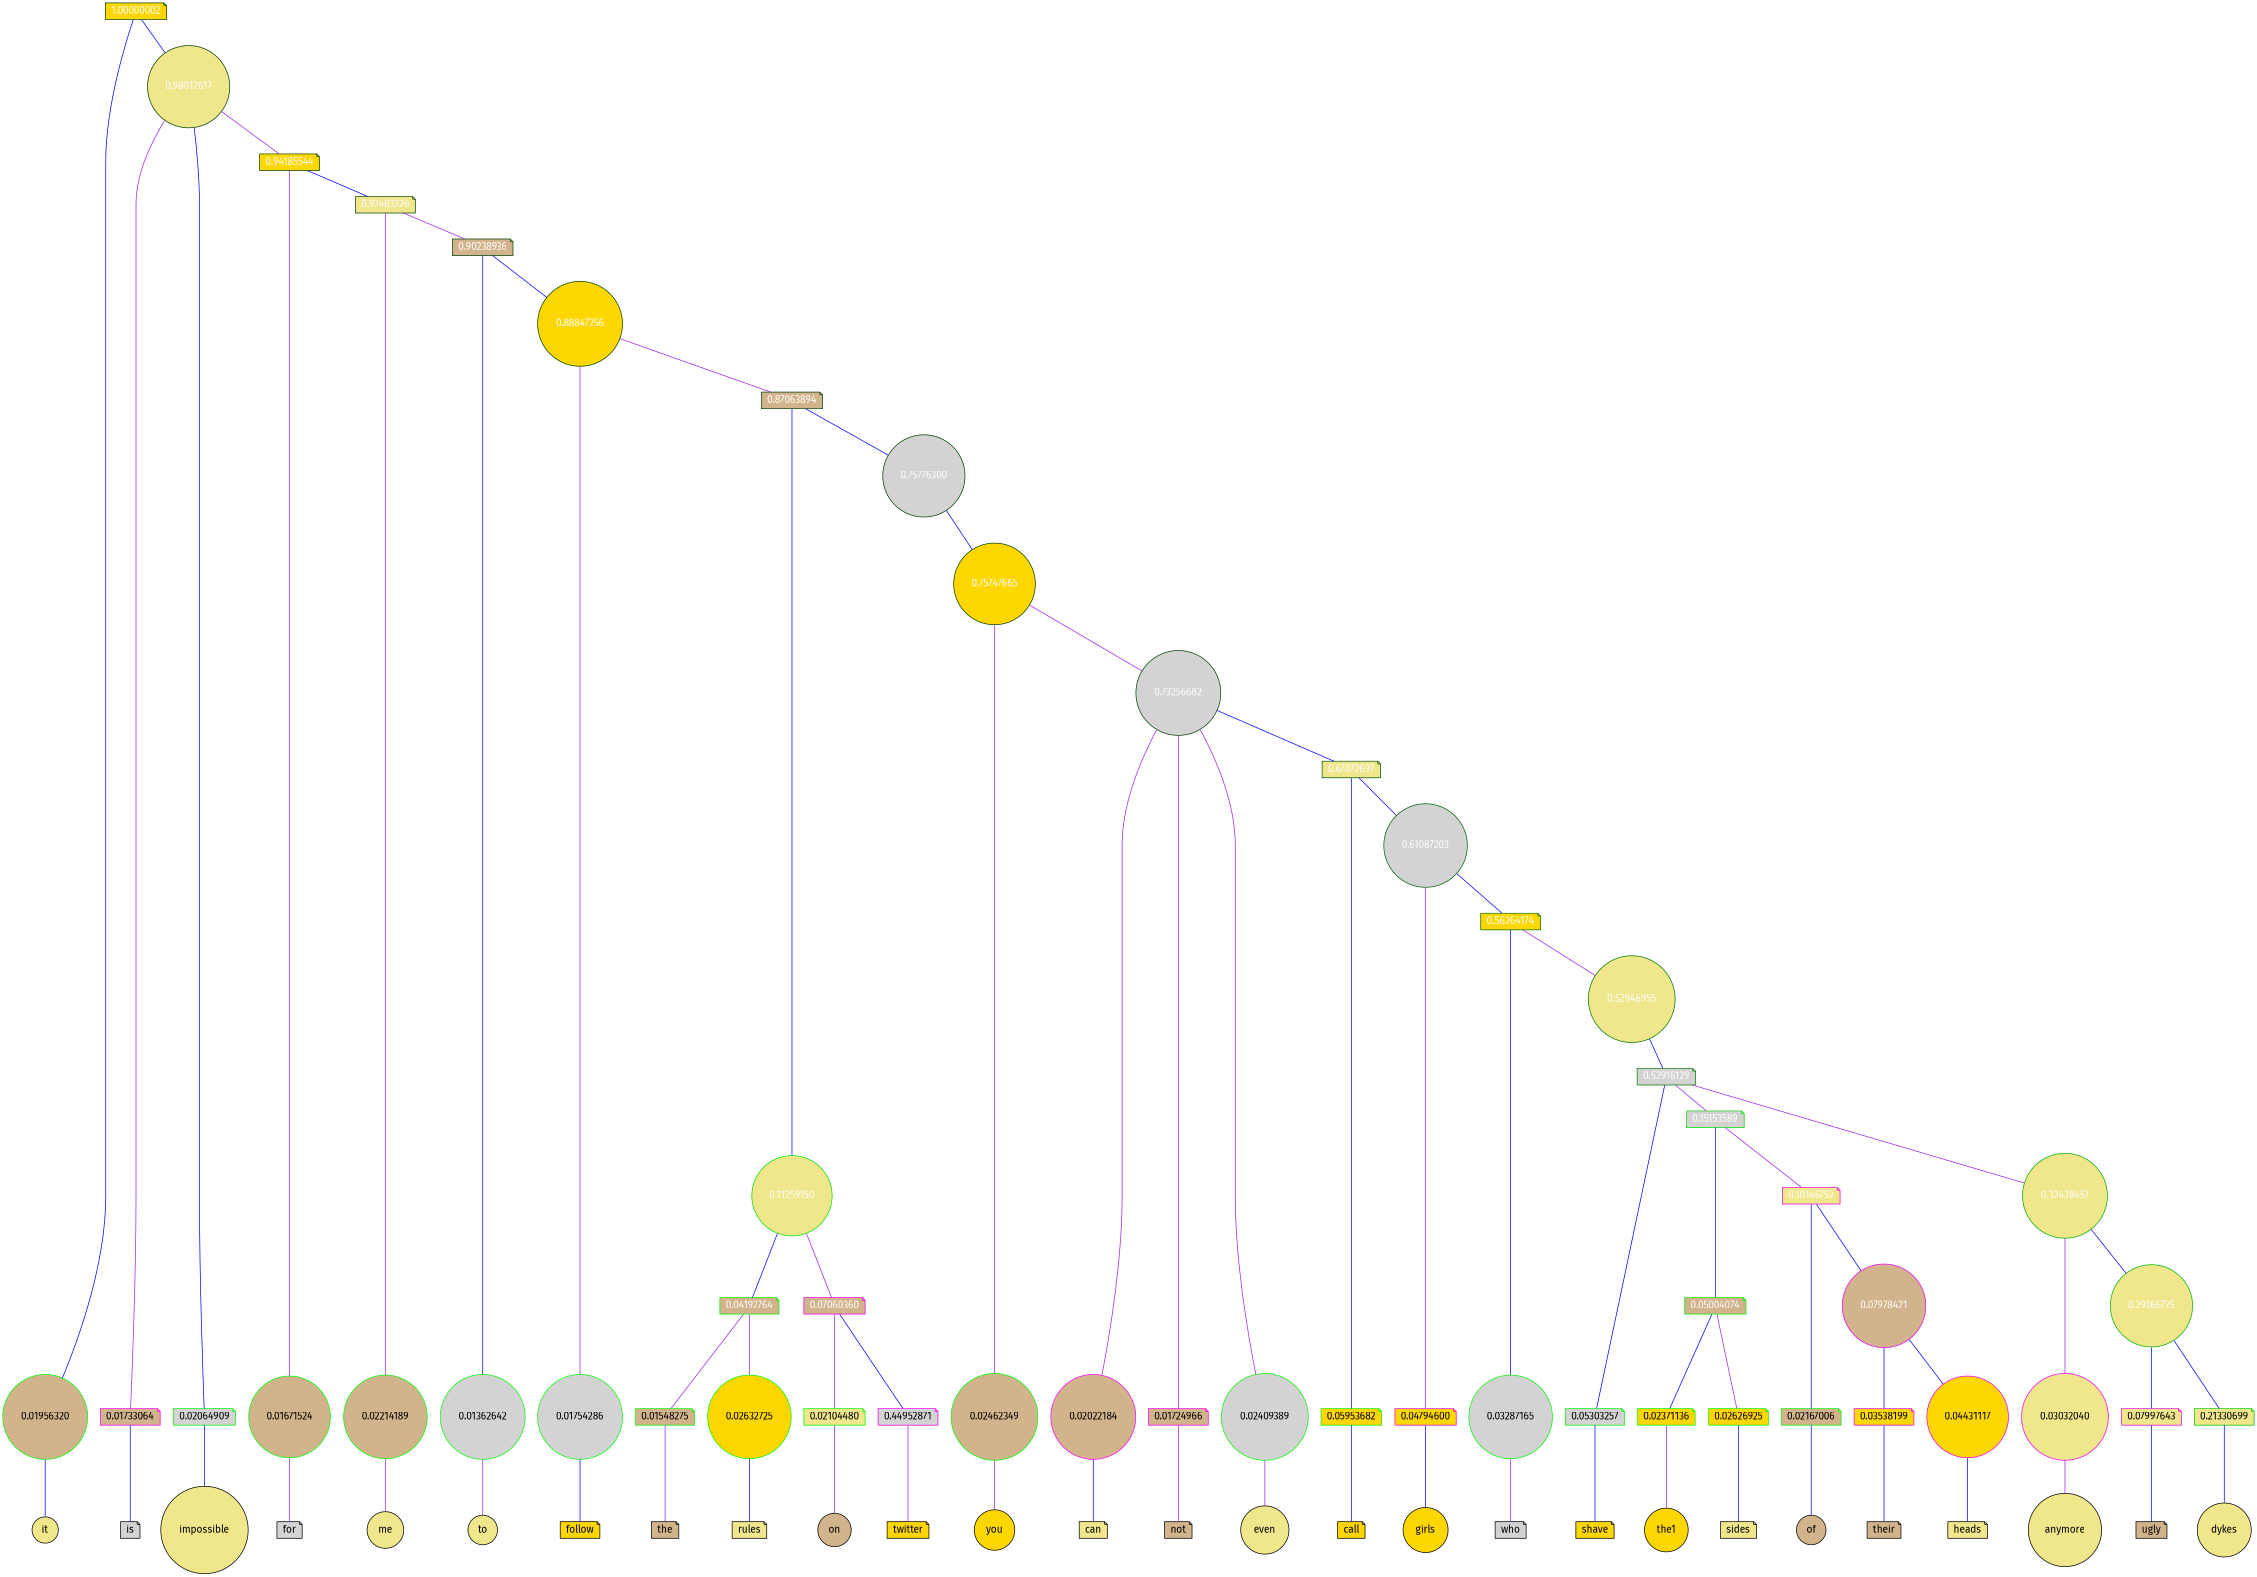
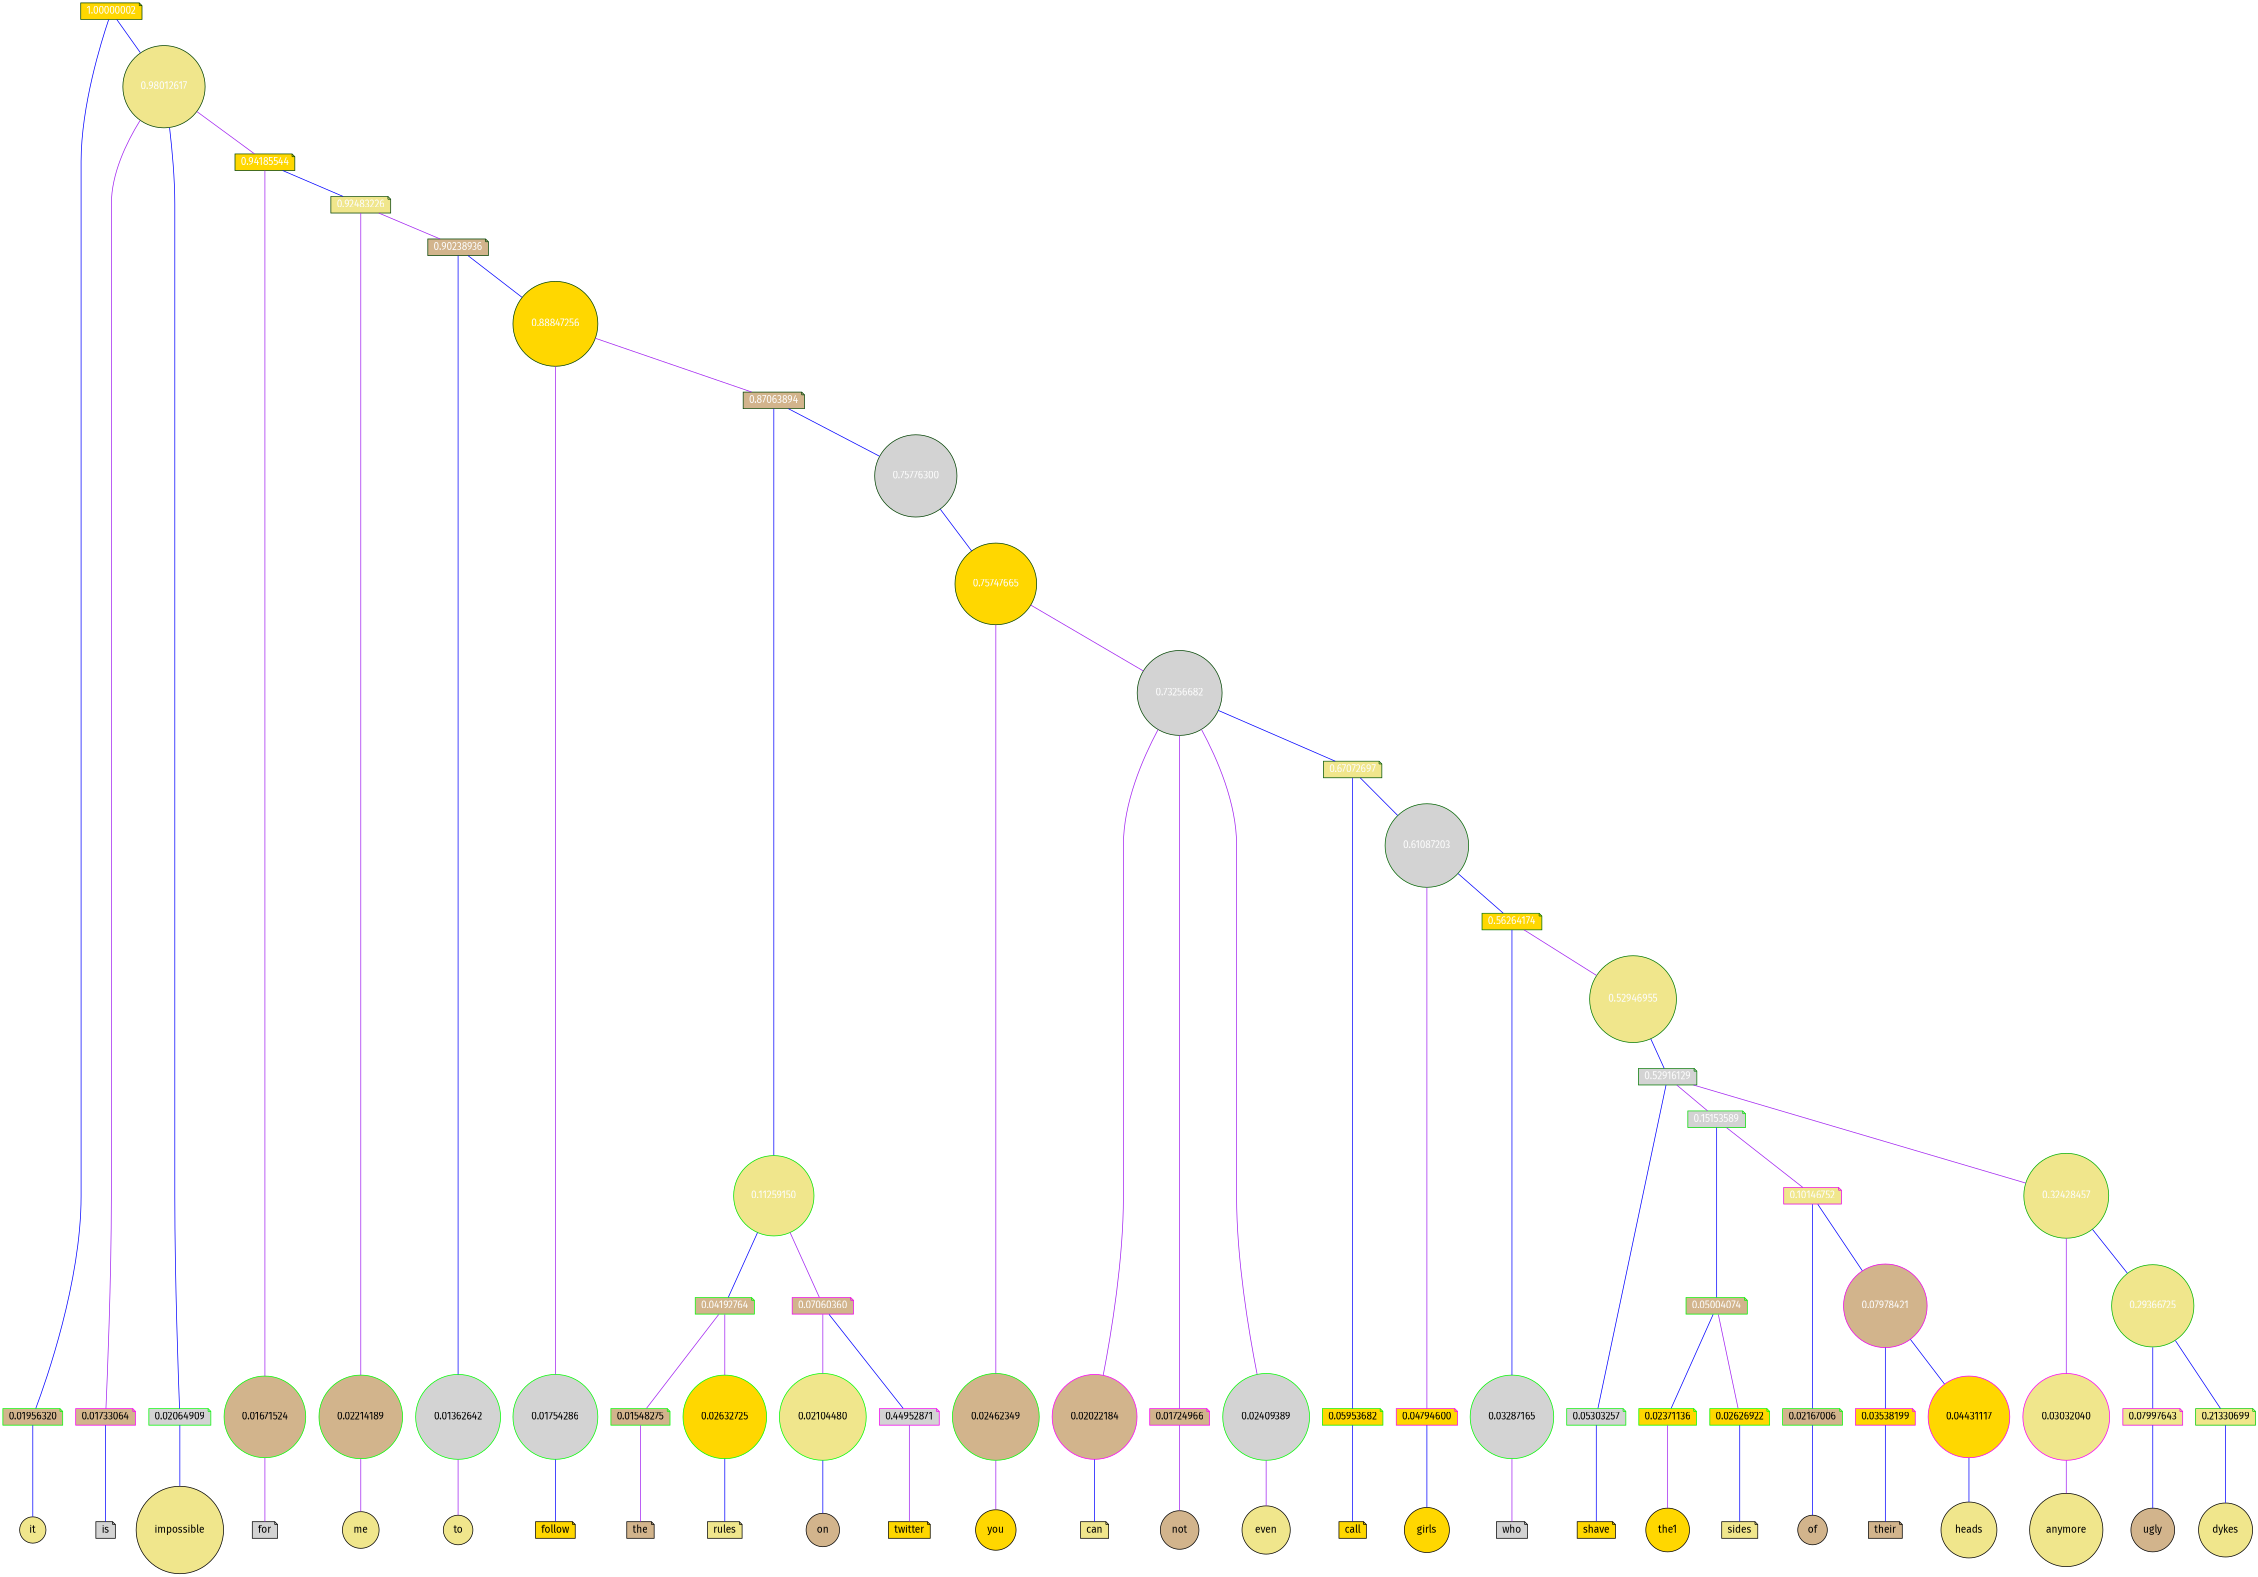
(45, 1417) -> (33, 1417)
(835, 1417) -> (823, 1417)
(1738, 1417) -> (1740, 1417)
(835, 1469) -> (823, 1487)
(1178, 1530) -> (1180, 1530)
(1968, 1530) -> (1969, 1530)
(2151, 1530) -> (2153, 1530)
